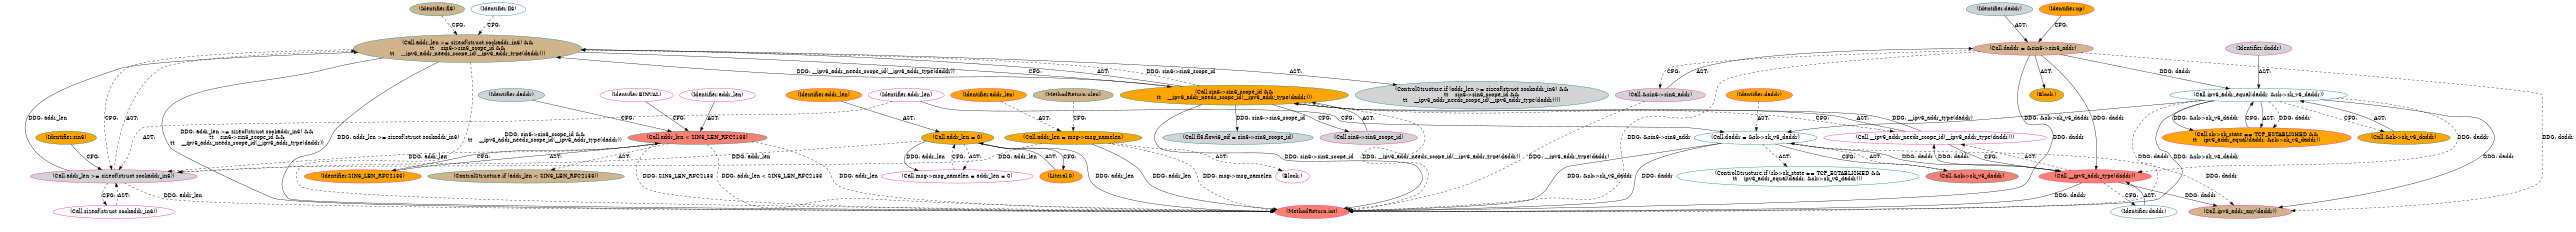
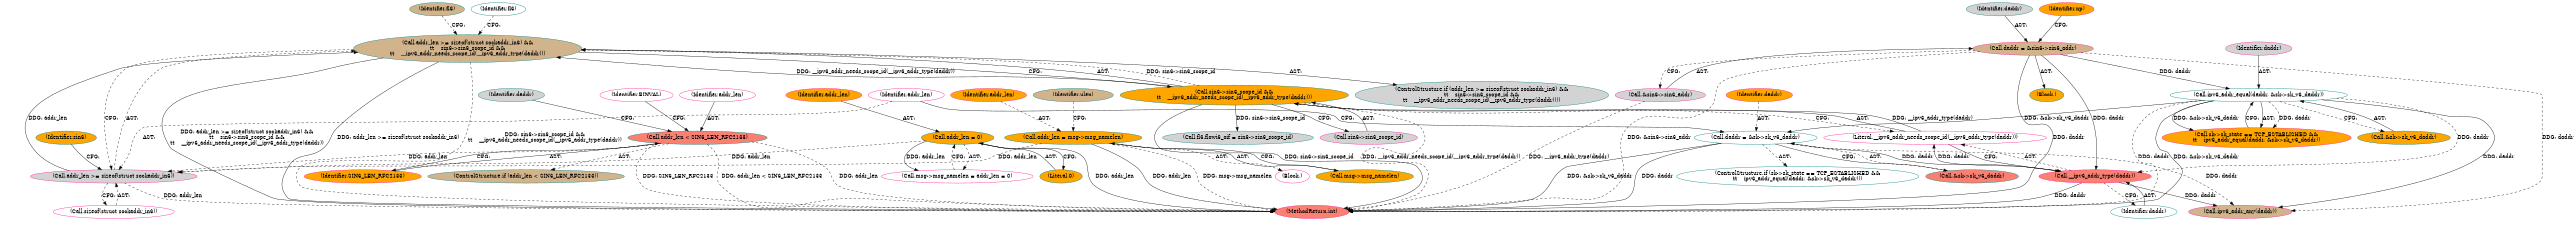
(1073, 95) -> (1073, 95)
(1935, 138) -> (1935, 138)
(1061, 176) -> (1061, 176)
none -> (1365, 176)
